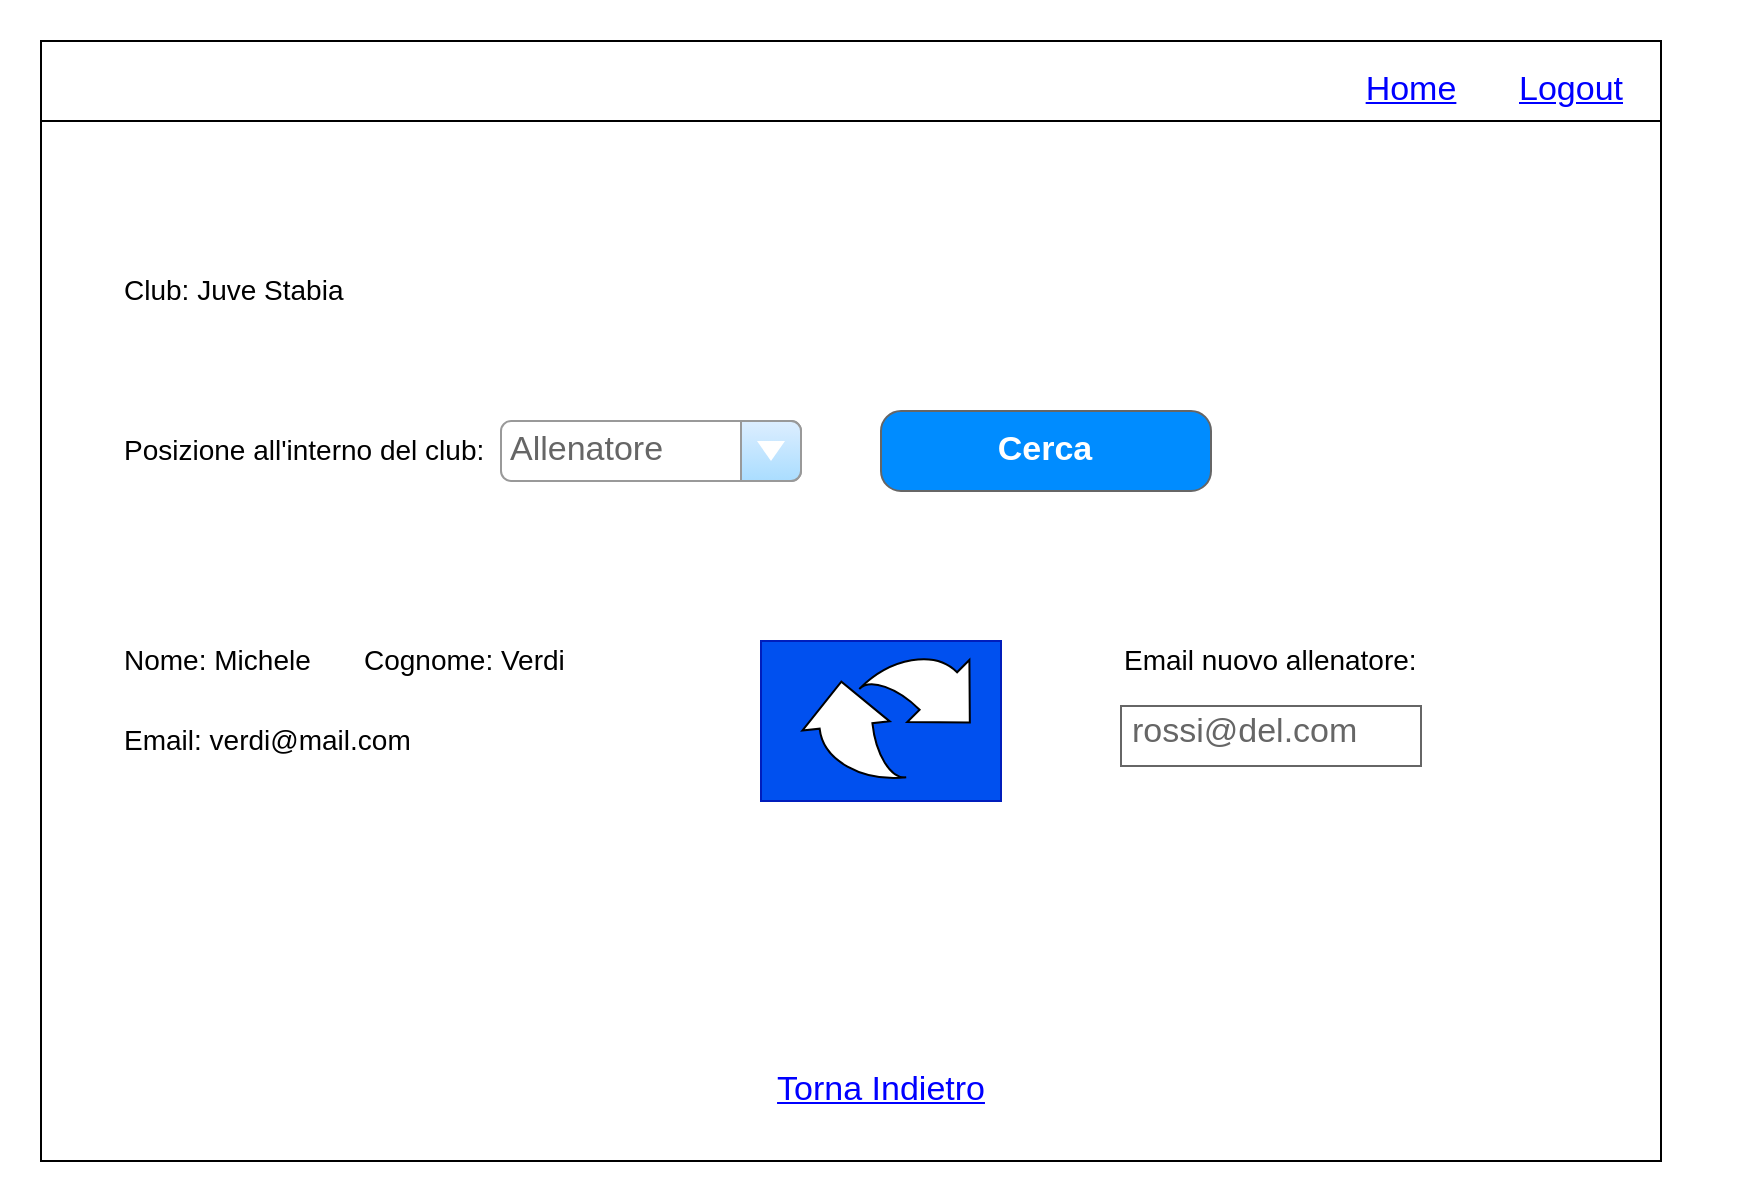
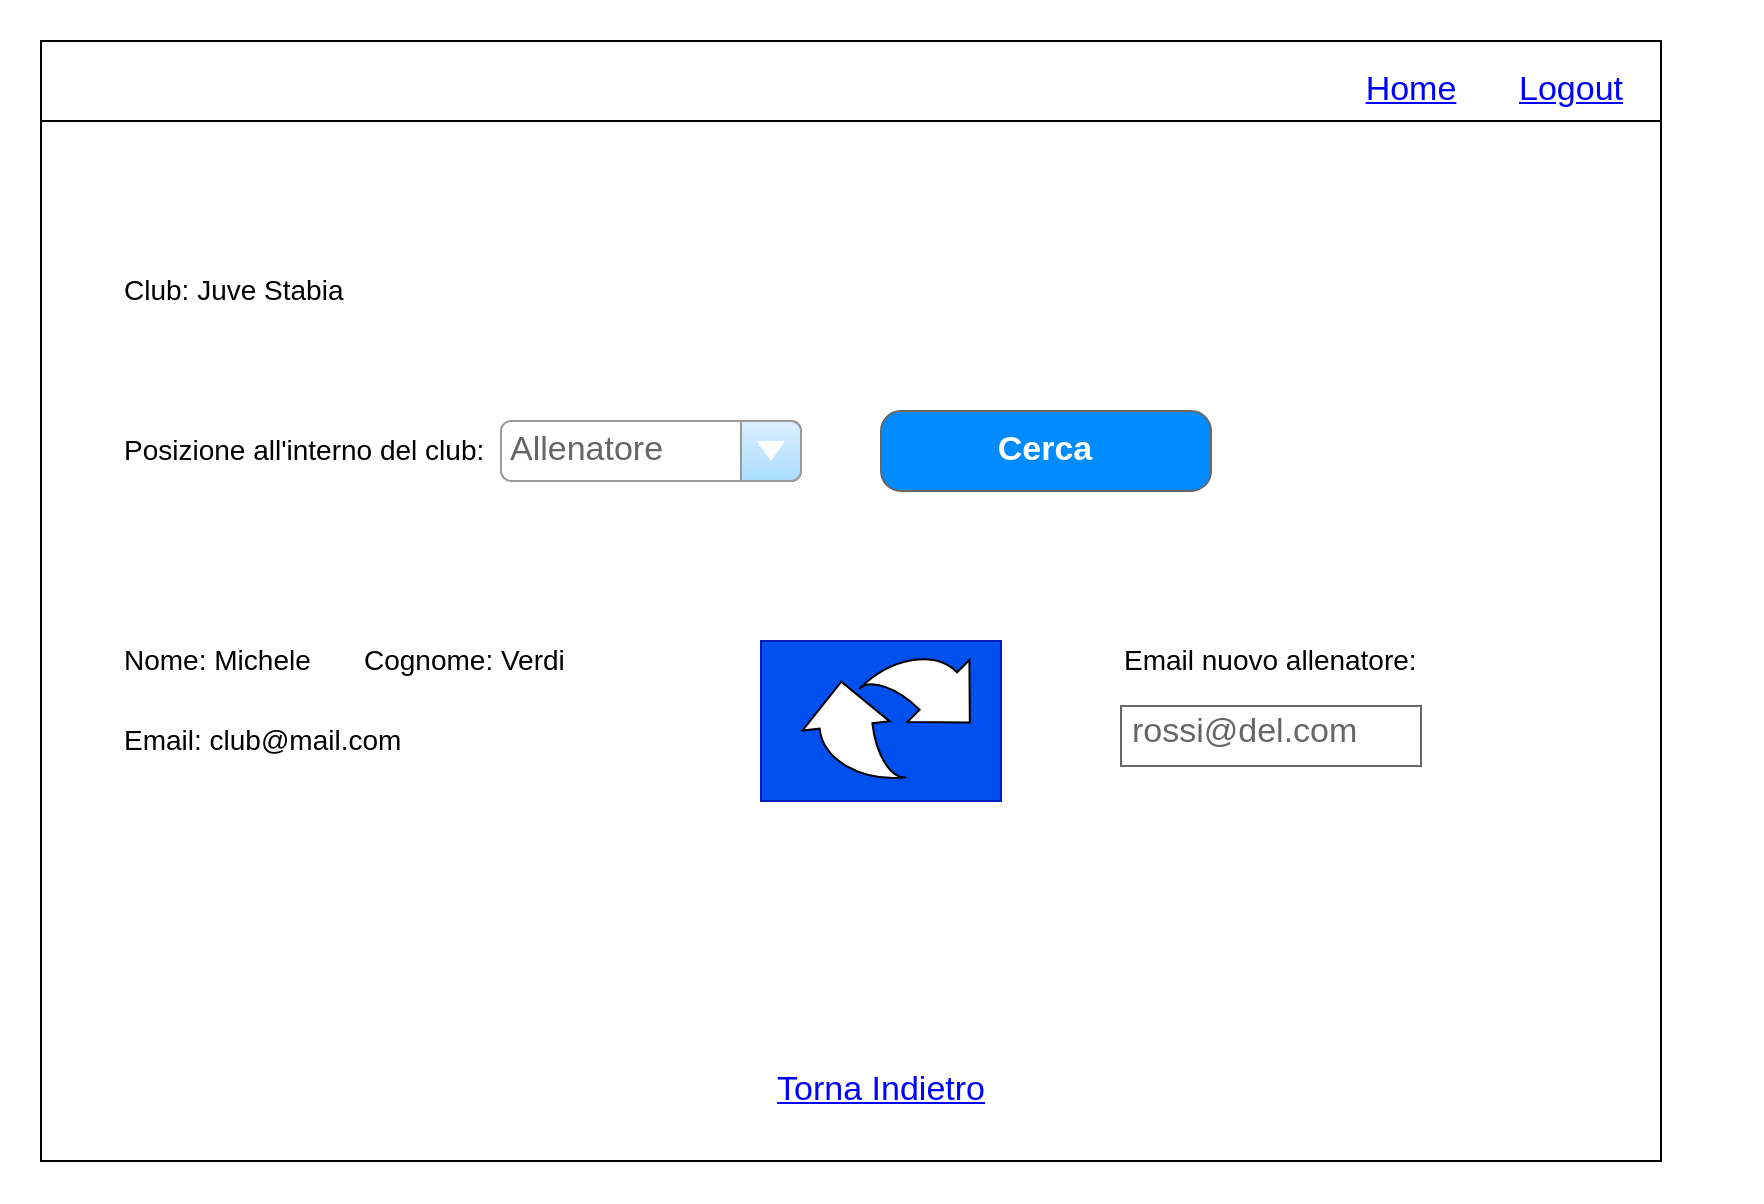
(241, 741) -> (234, 741)
